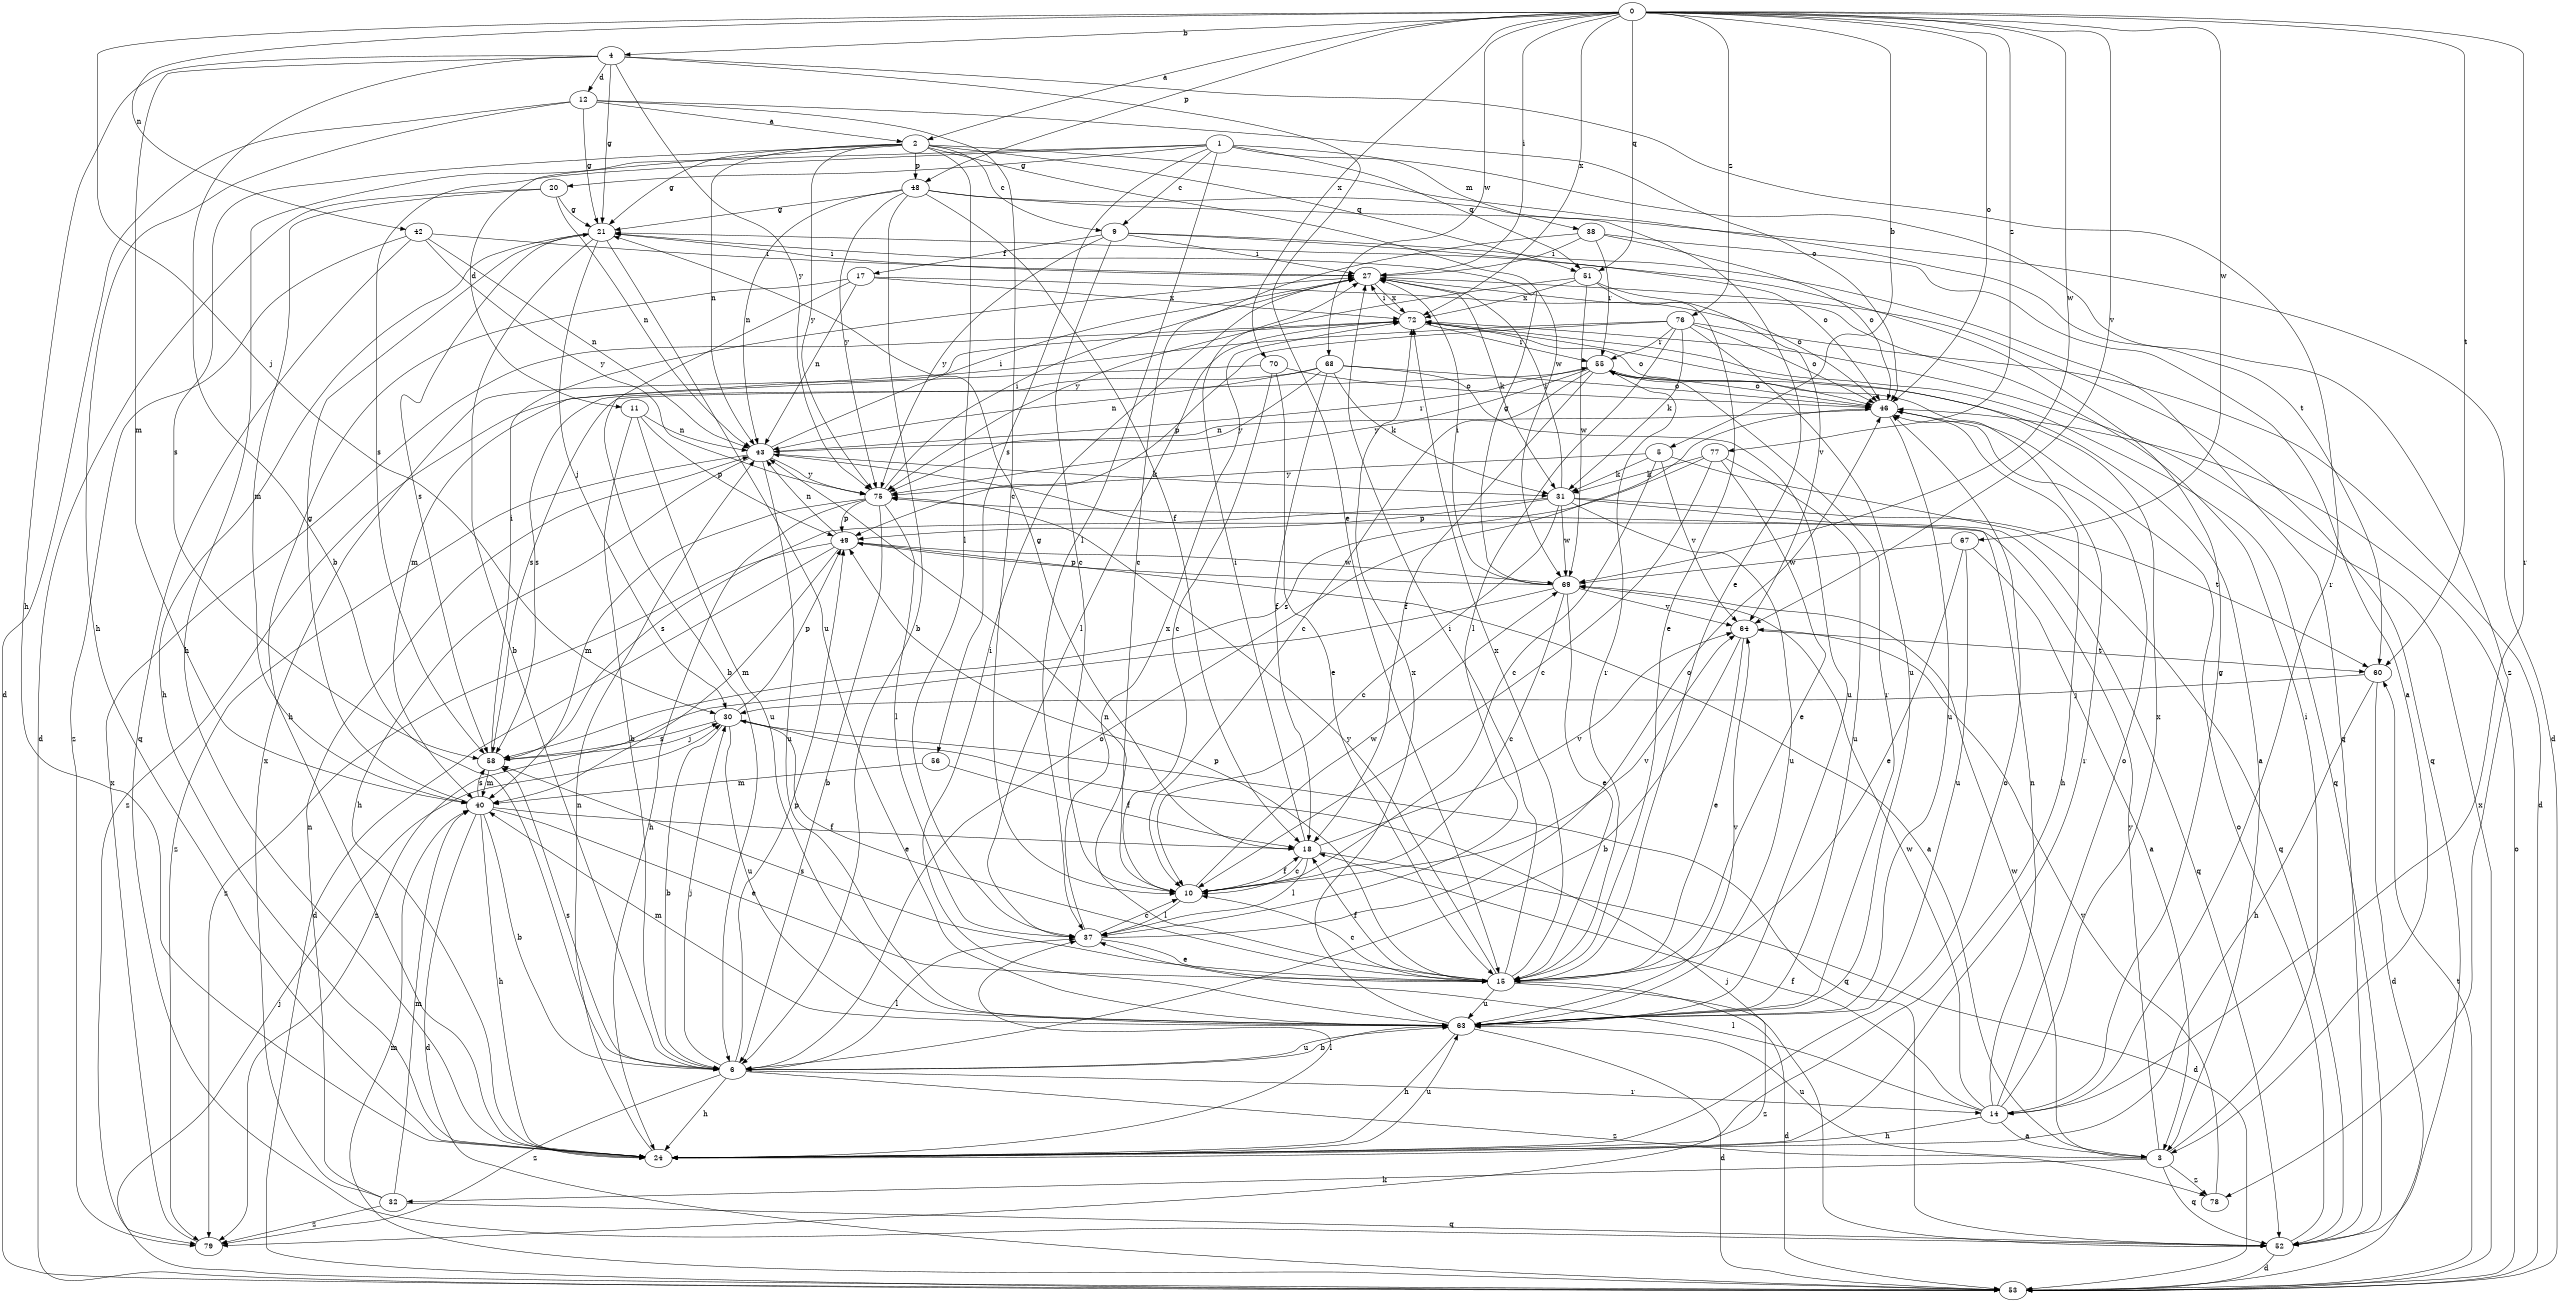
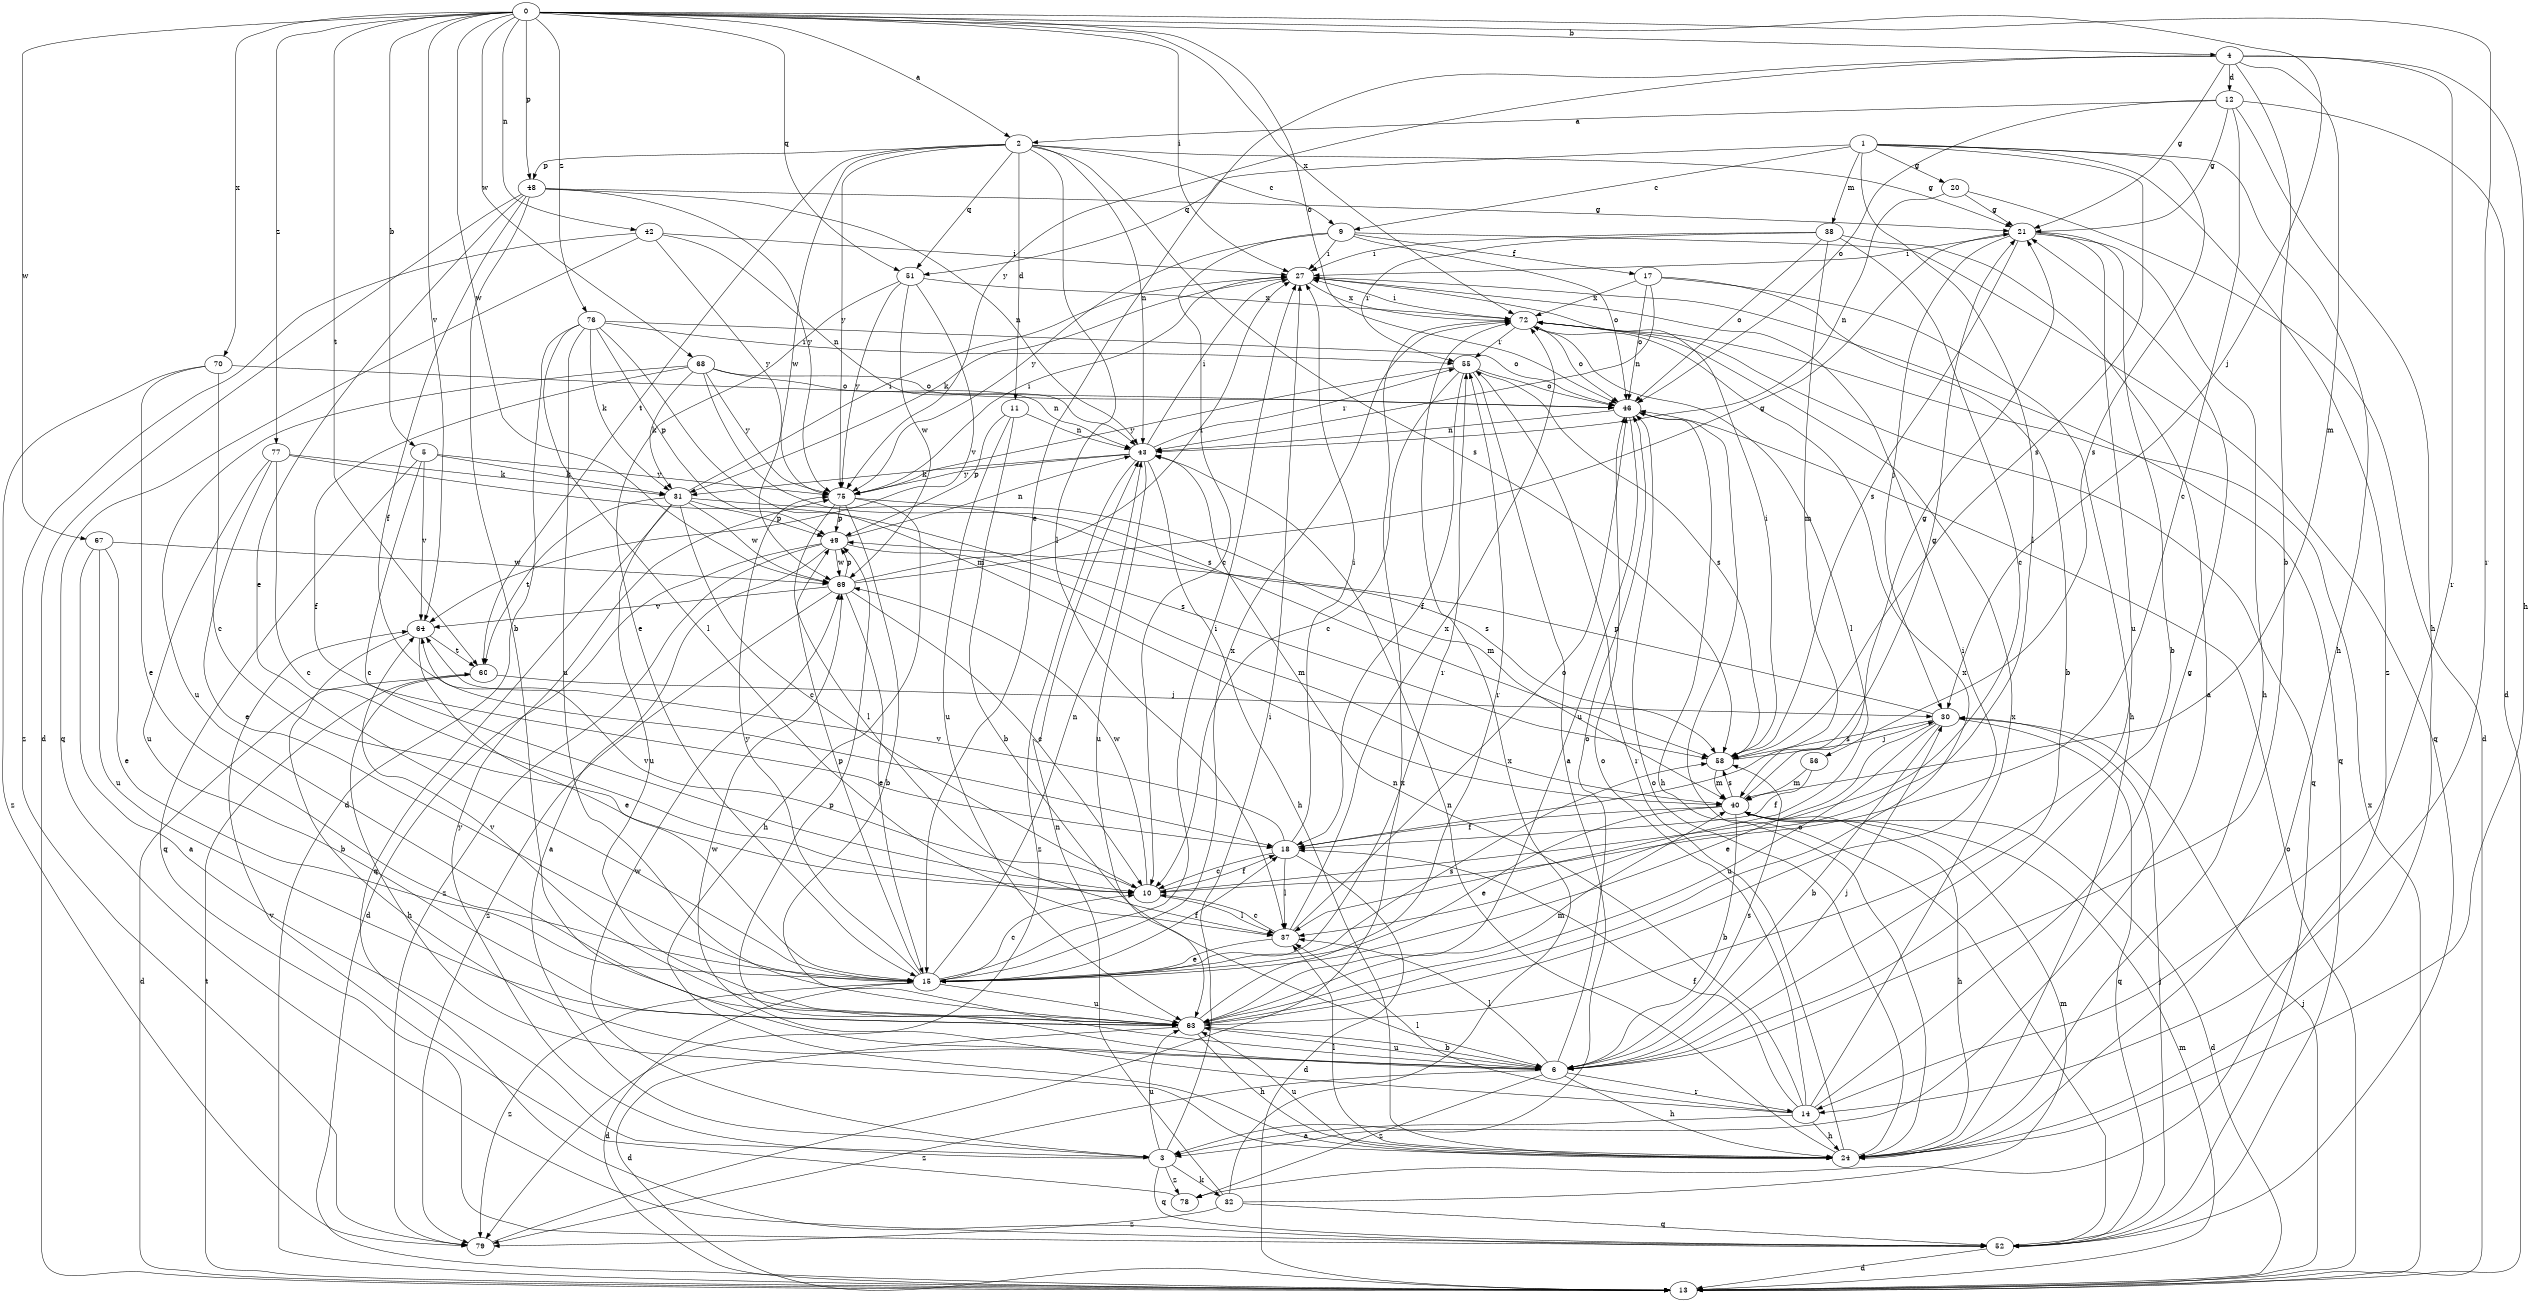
(260, 446) -> (1806, 542)
(2013, 1291) -> (1684, 1291)
